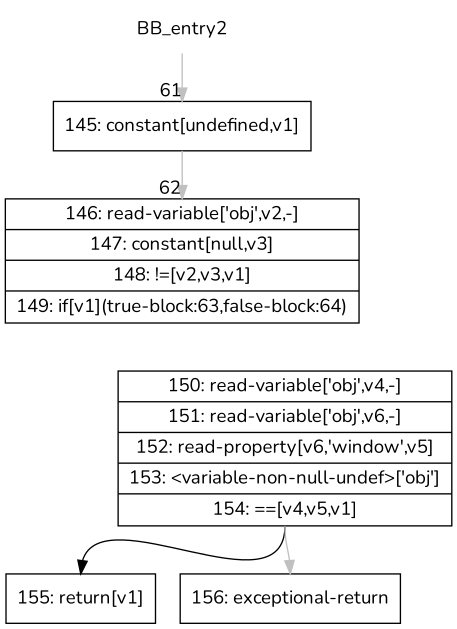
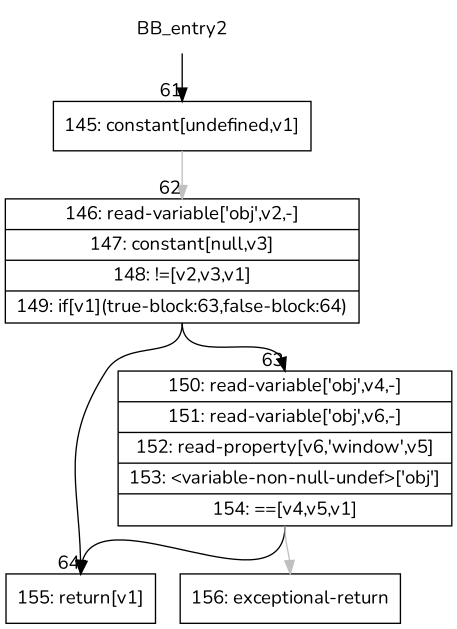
(182, 71) -> (182, 71)
none -> (227, 347)
none -> (84, 415)
